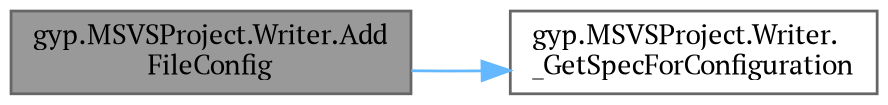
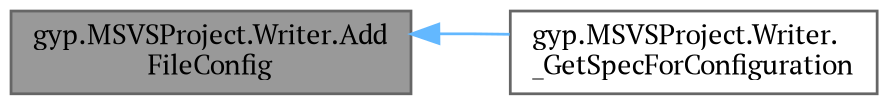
(446, 71) -> (474, 34)
